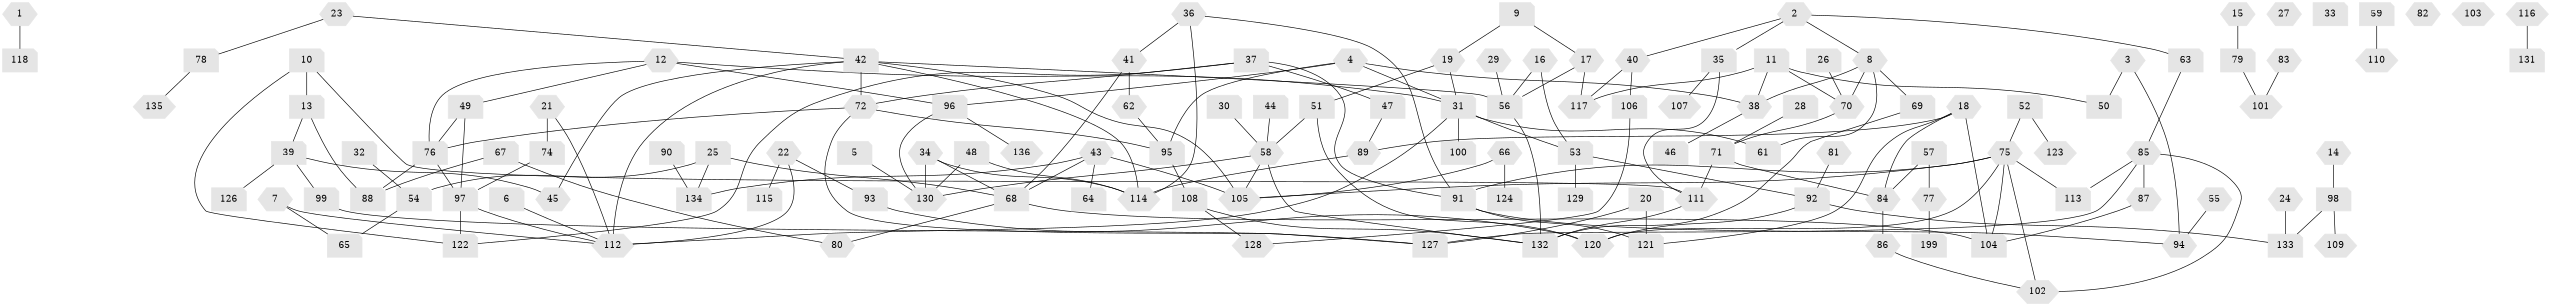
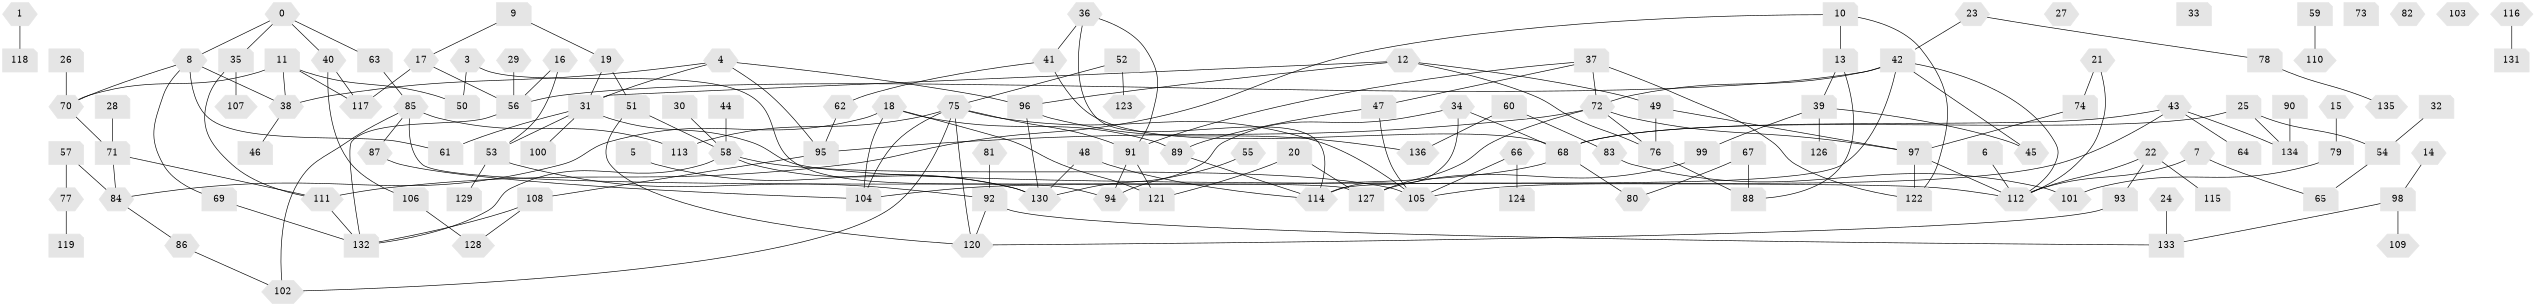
(1795, 14) -> (282, 14)
none -> (2361, 14)
(1068, 100) -> (1387, 155)
none -> (1509, 107)
(446, 177) -> (1732, 132)
(1929, 246) -> (66, 246)
